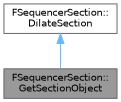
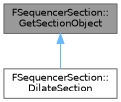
(60, 56) -> (60, 56)
